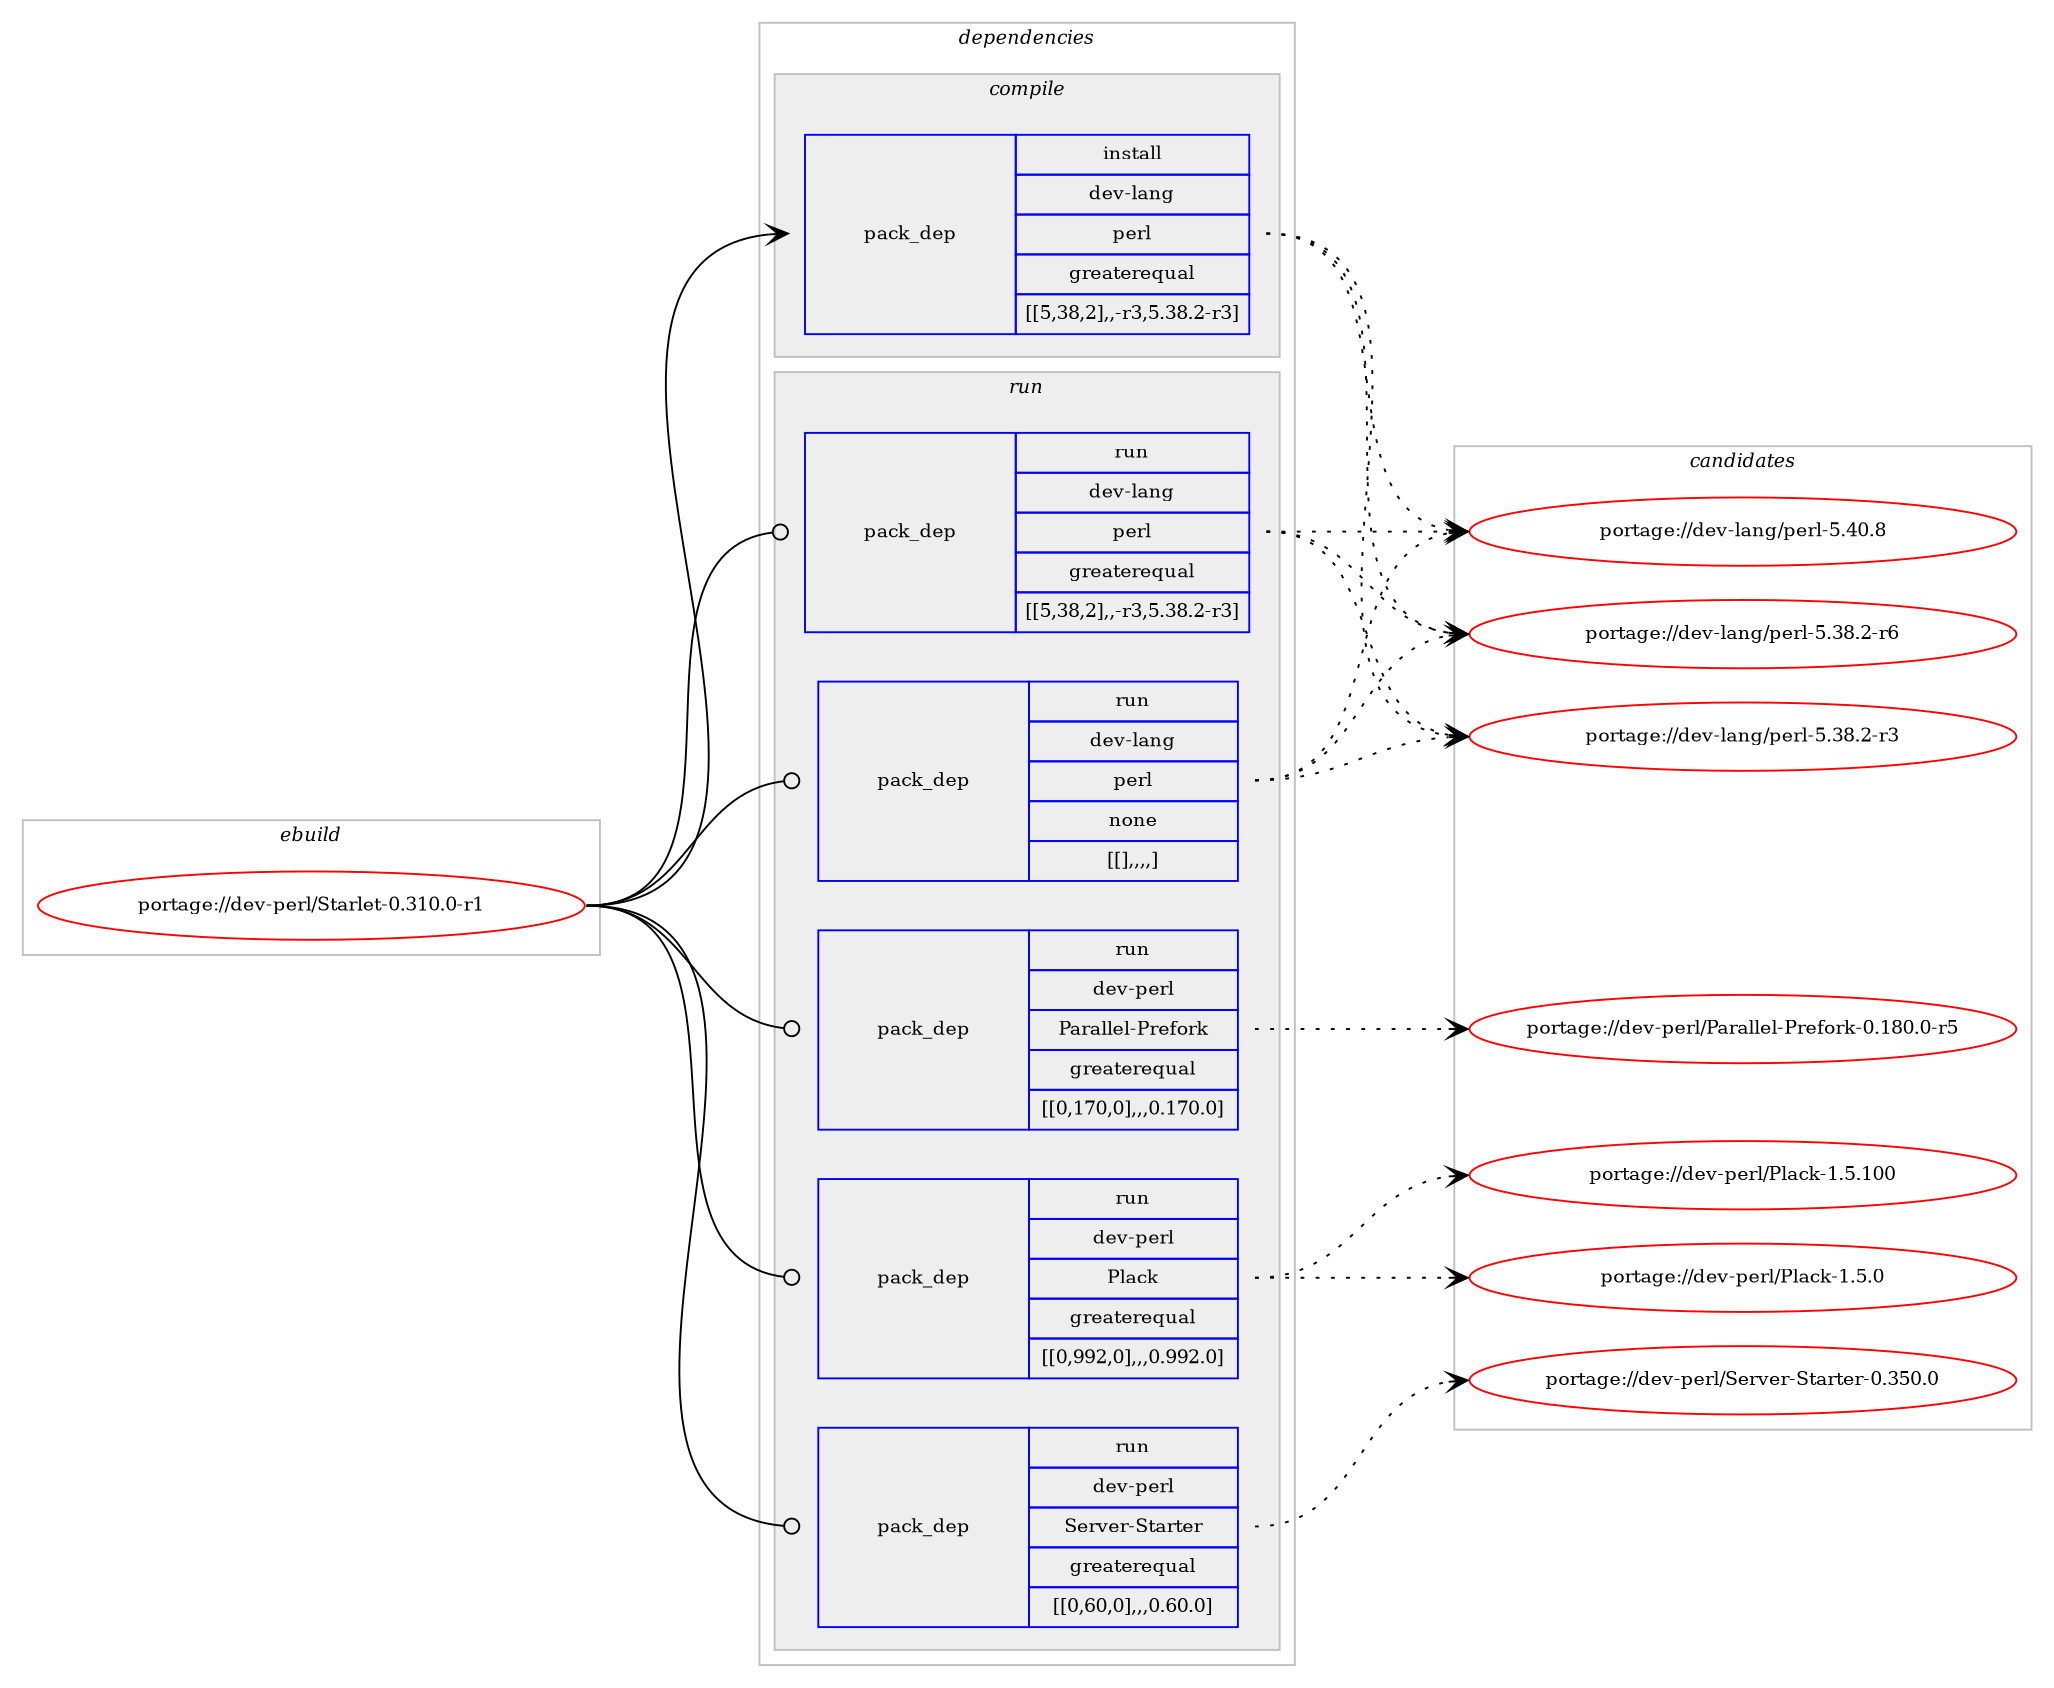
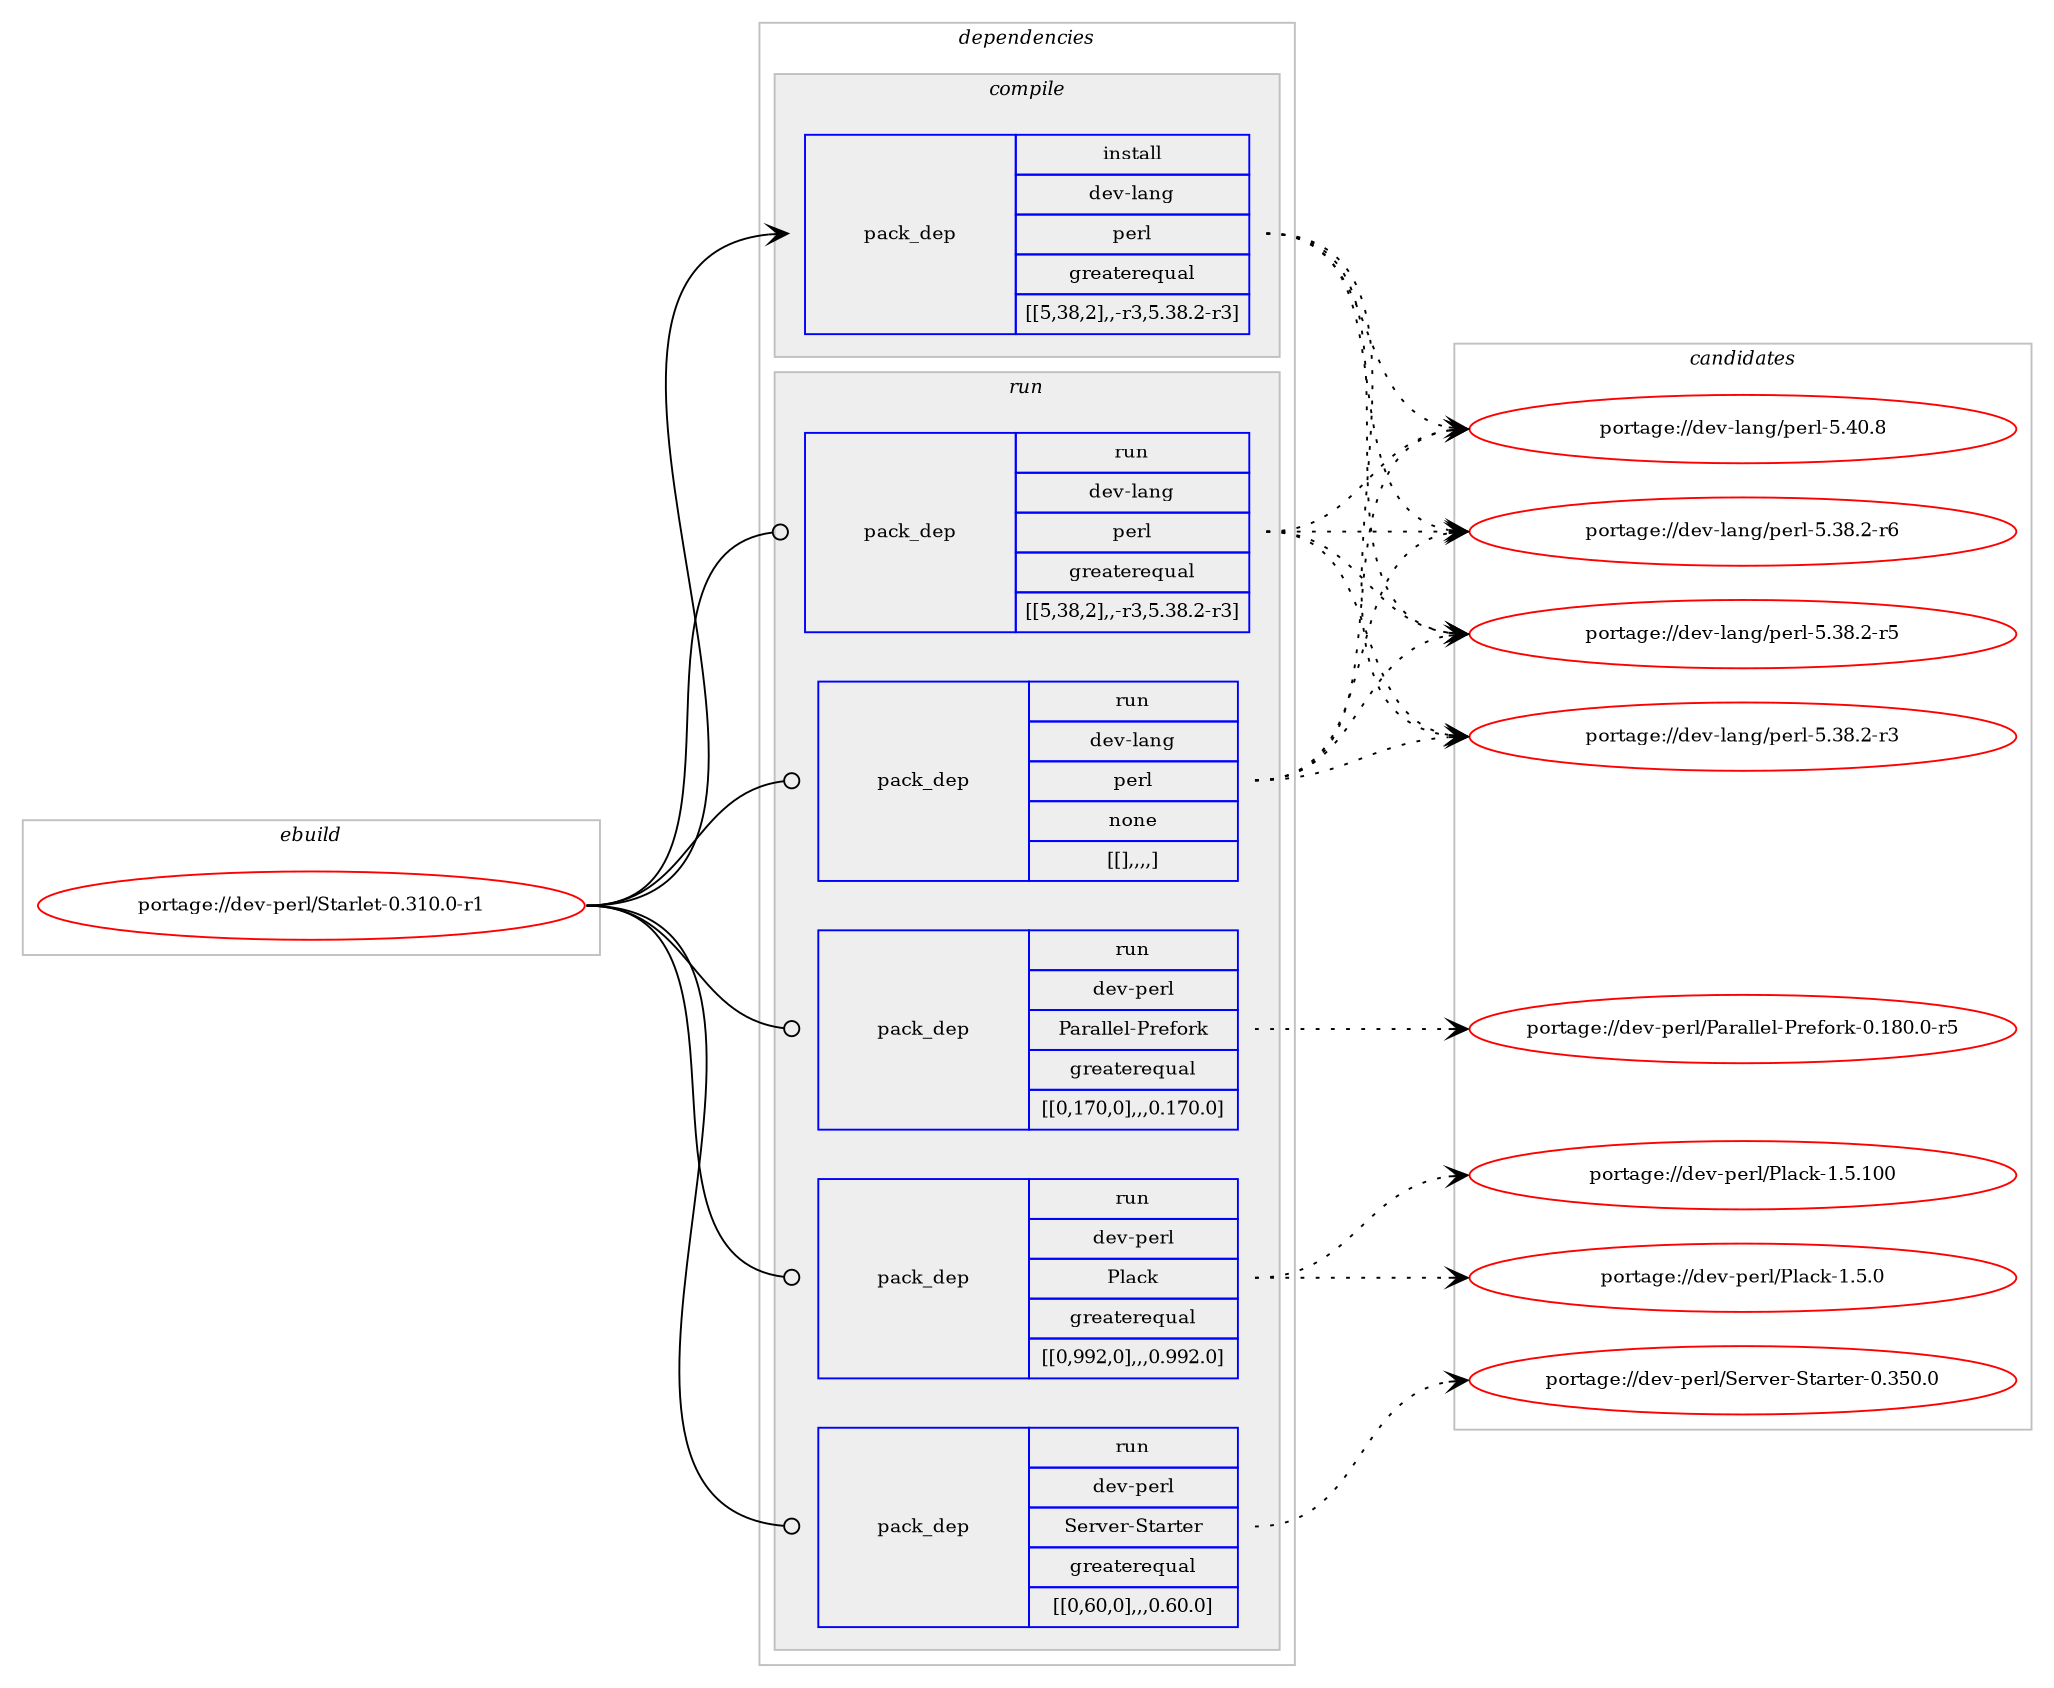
none -> (1743, 634)
